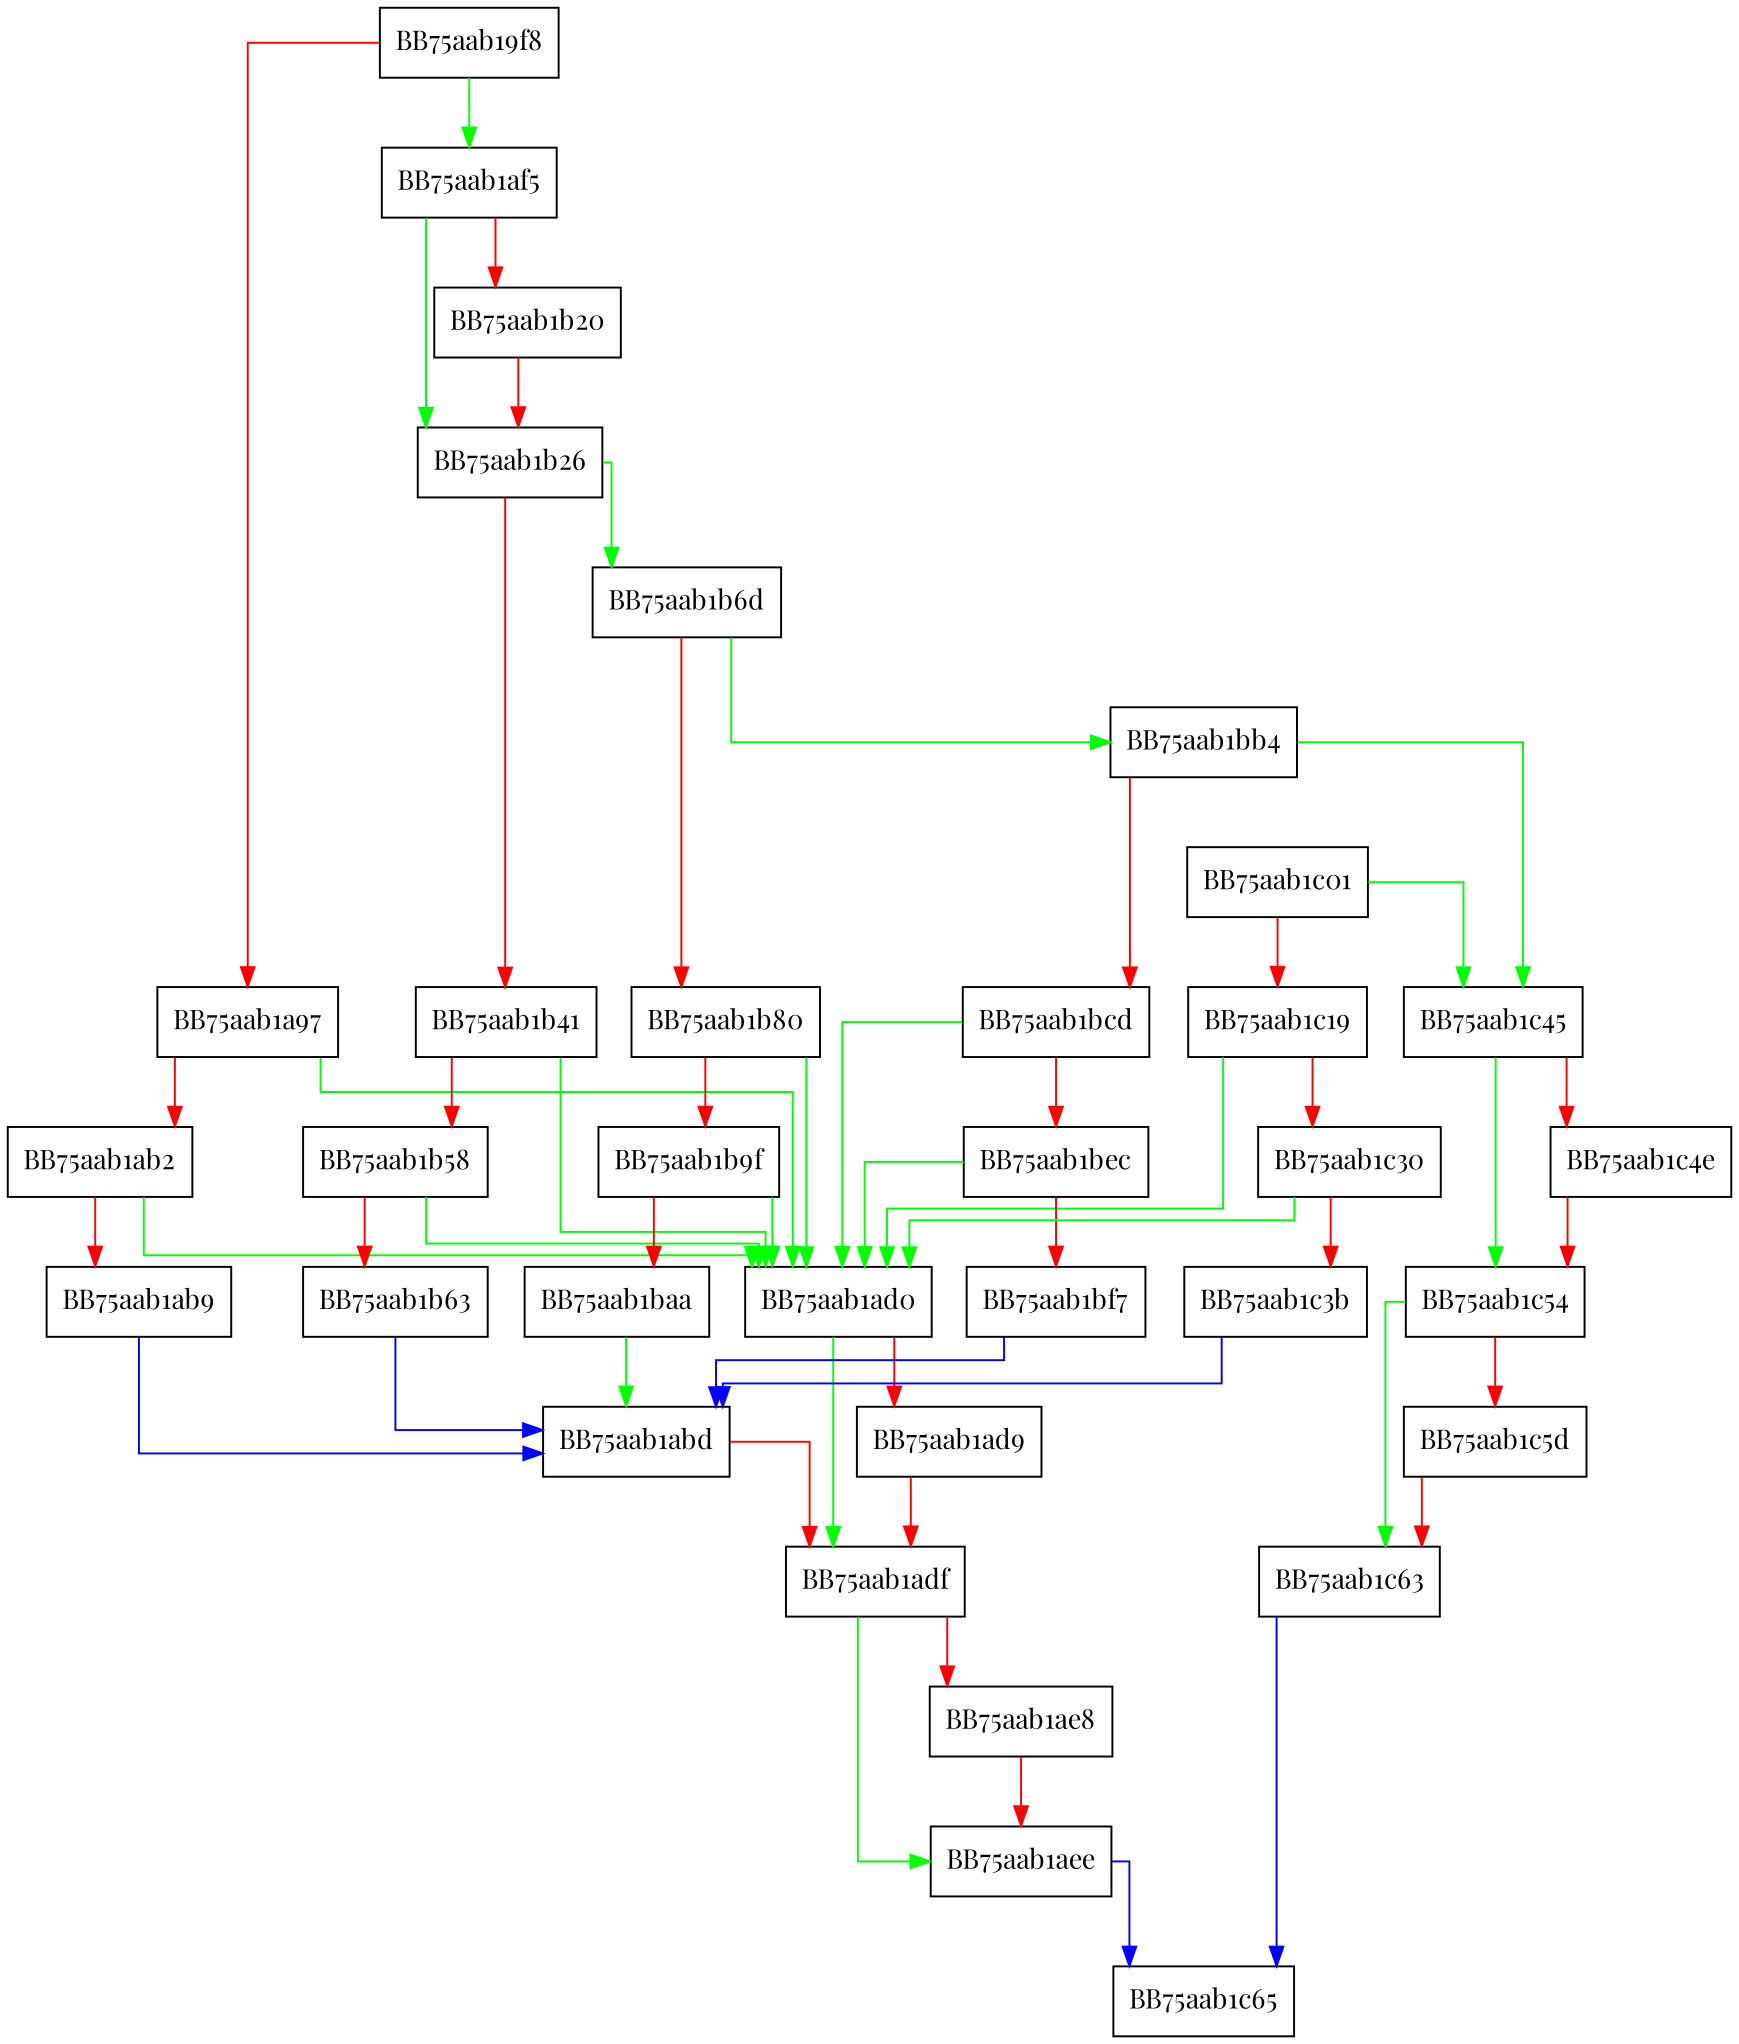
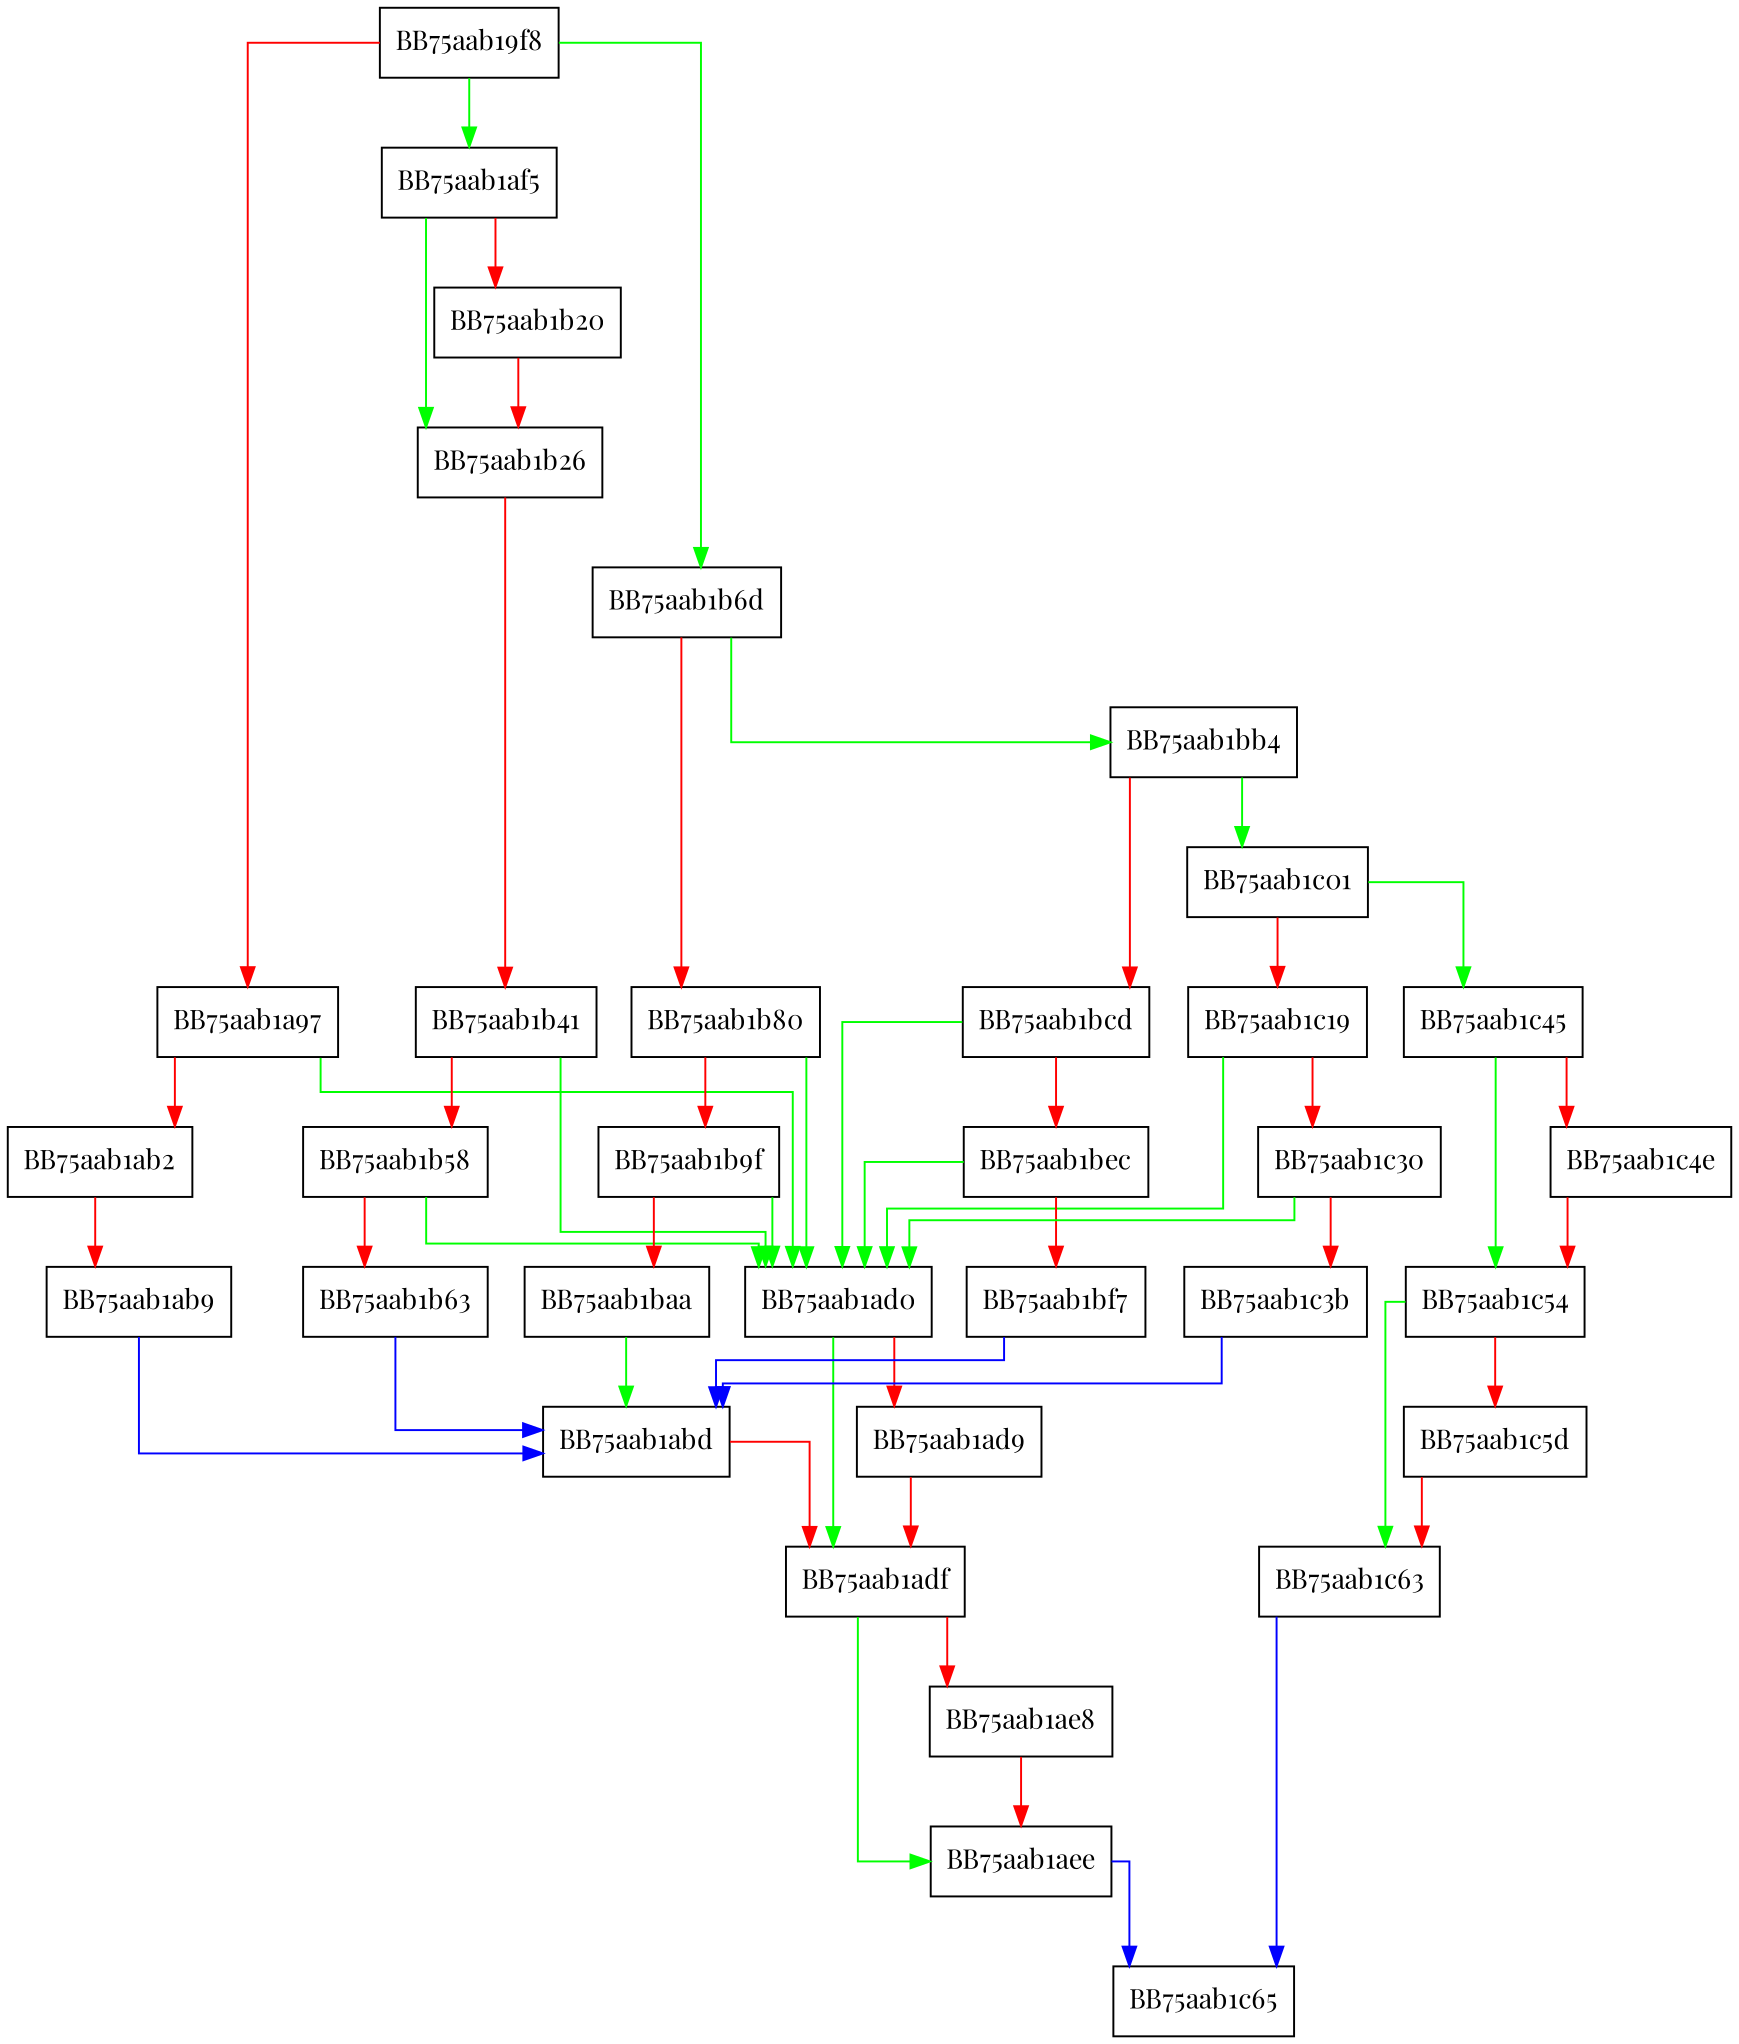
(612, 501) -> (701, 224)
(1523, 742) -> (1242, 802)
(419, 1255) -> none
